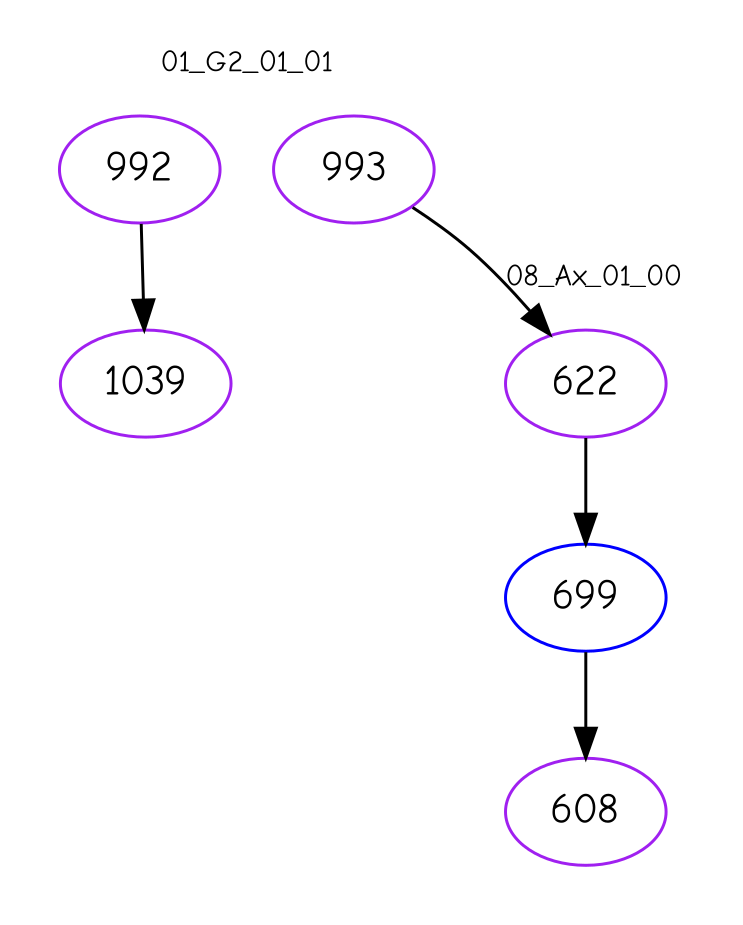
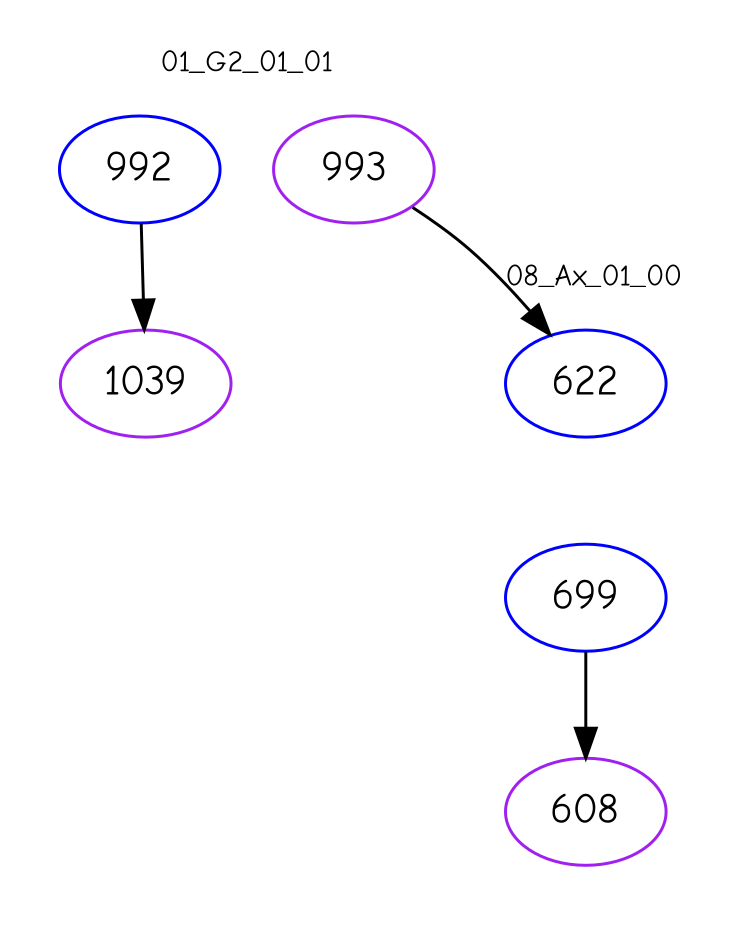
(140, 169) -> (140, 169)
(586, 384) -> (586, 384)
(586, 476) -> none
